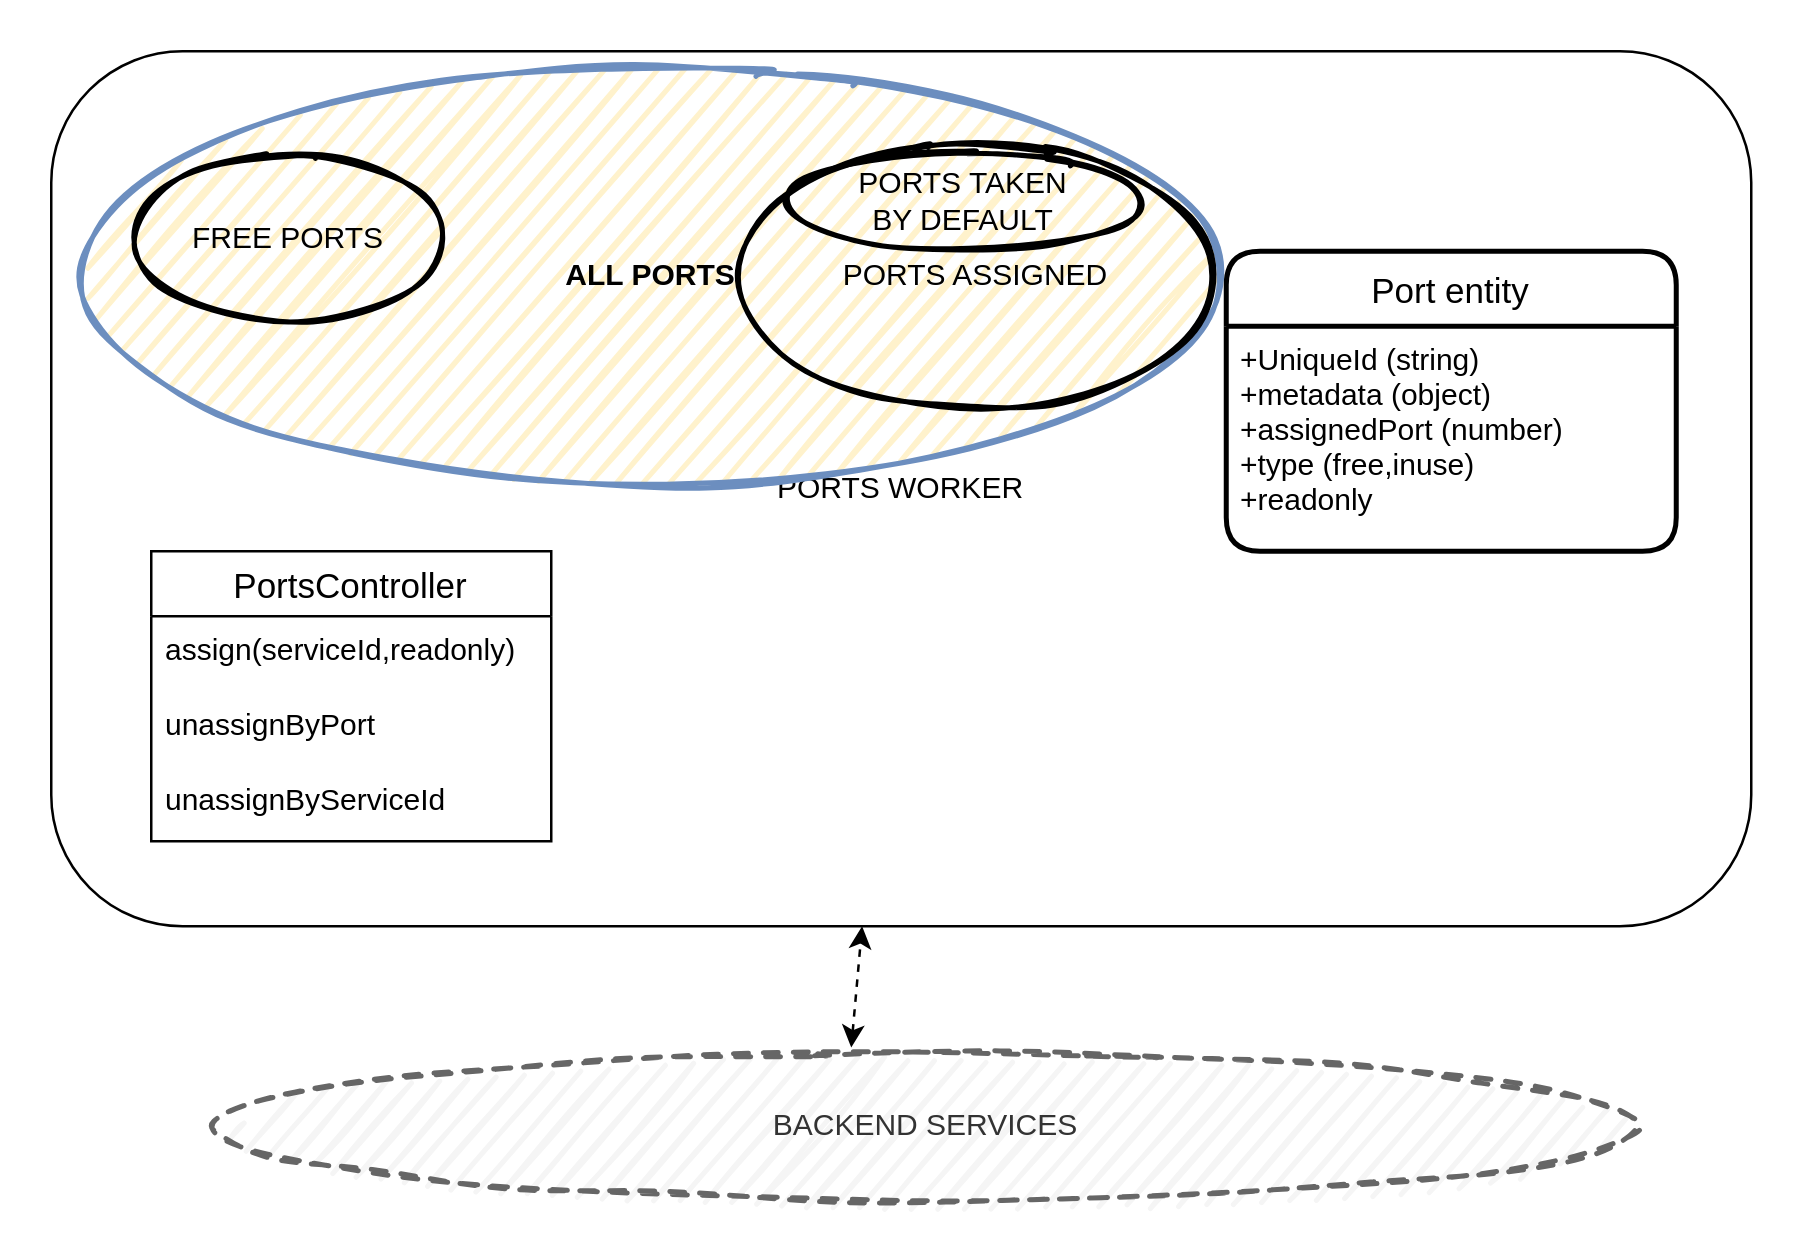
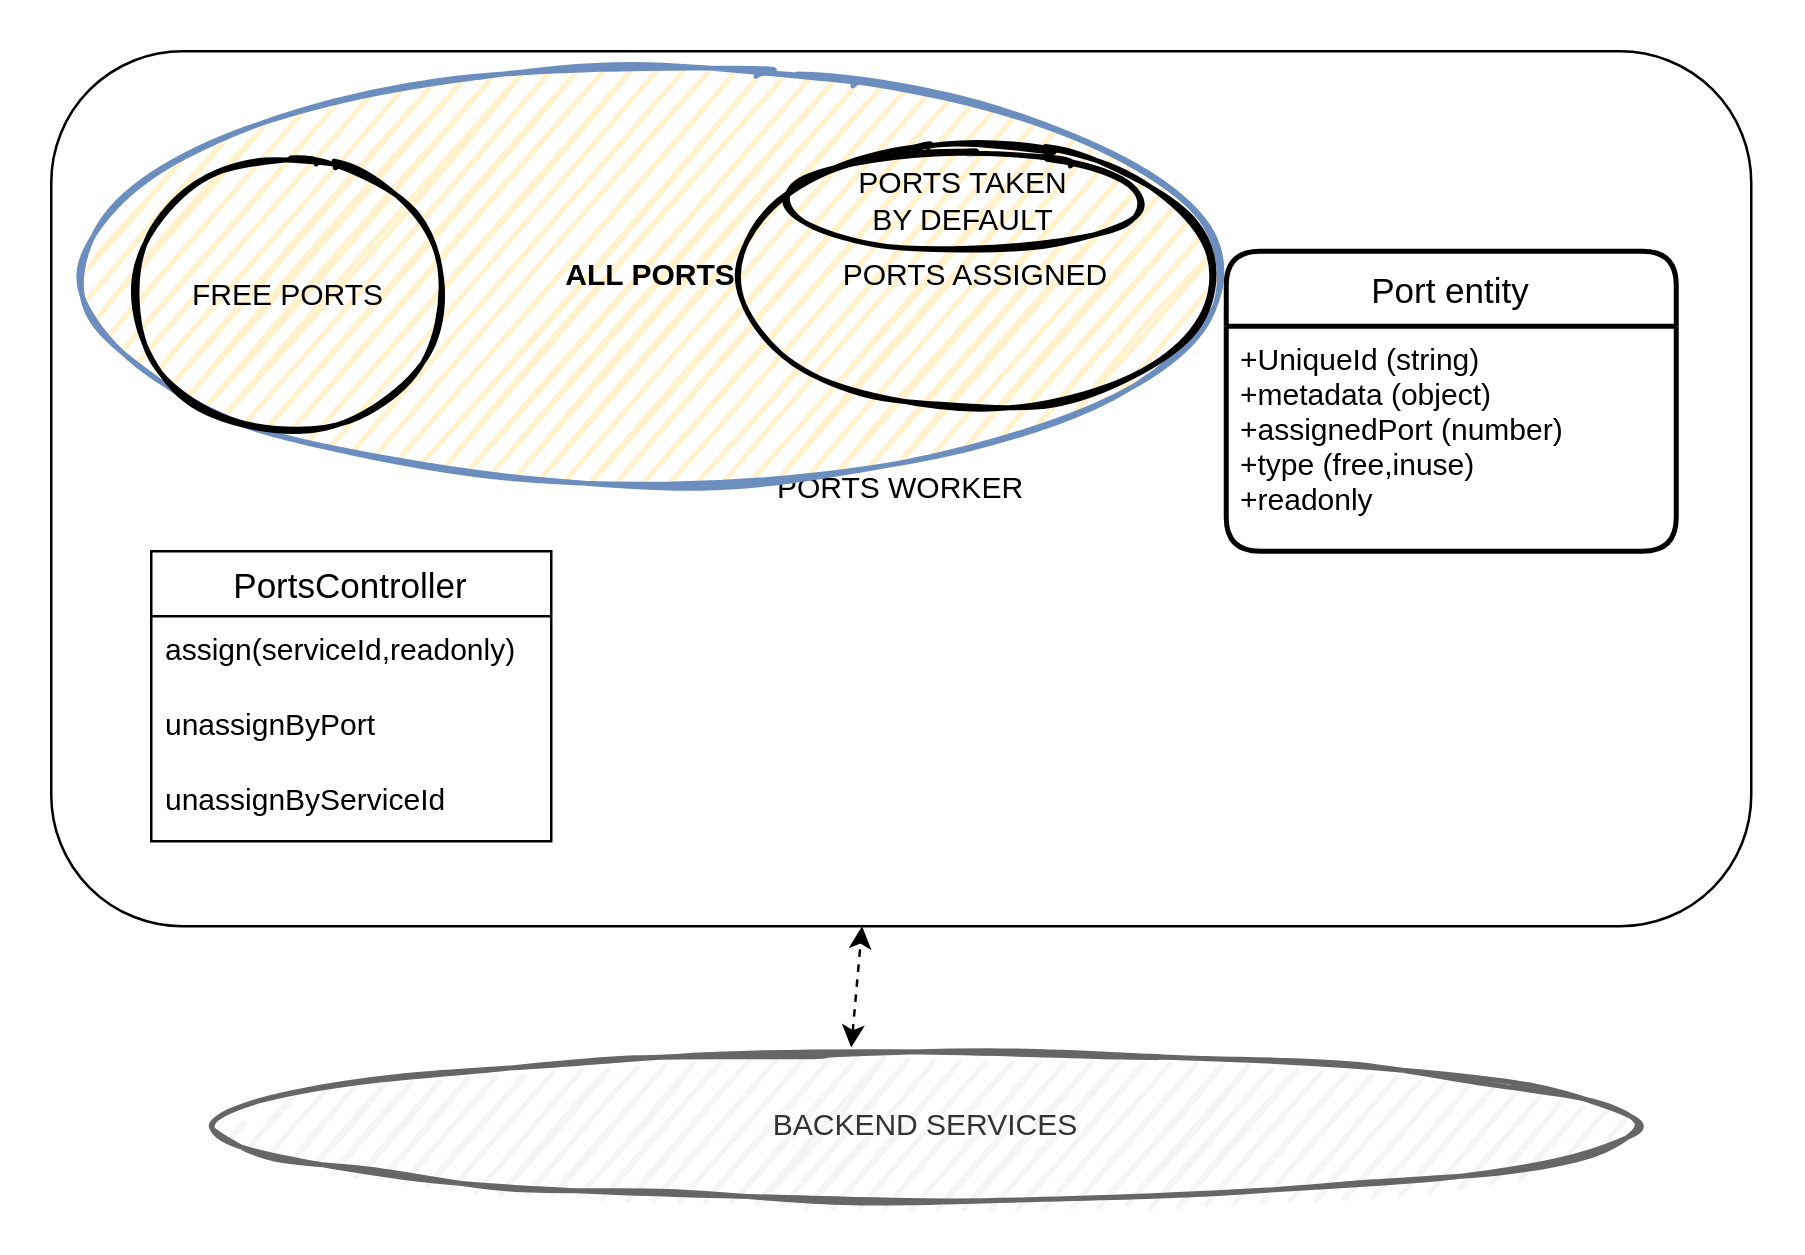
(289, 239) -> (289, 295)
(926, 1126) -> (926, 1126)
